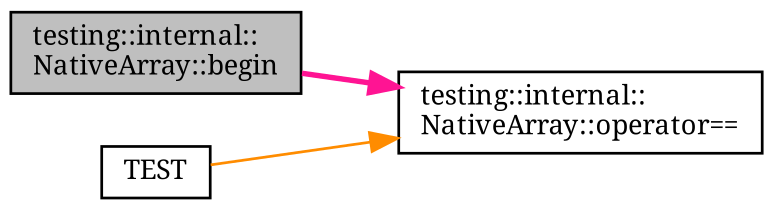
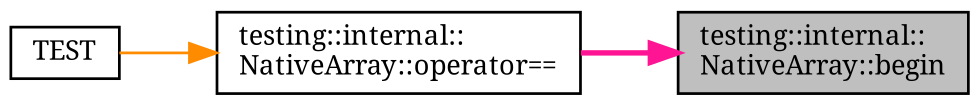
(336, 78) -> (615, 53)
